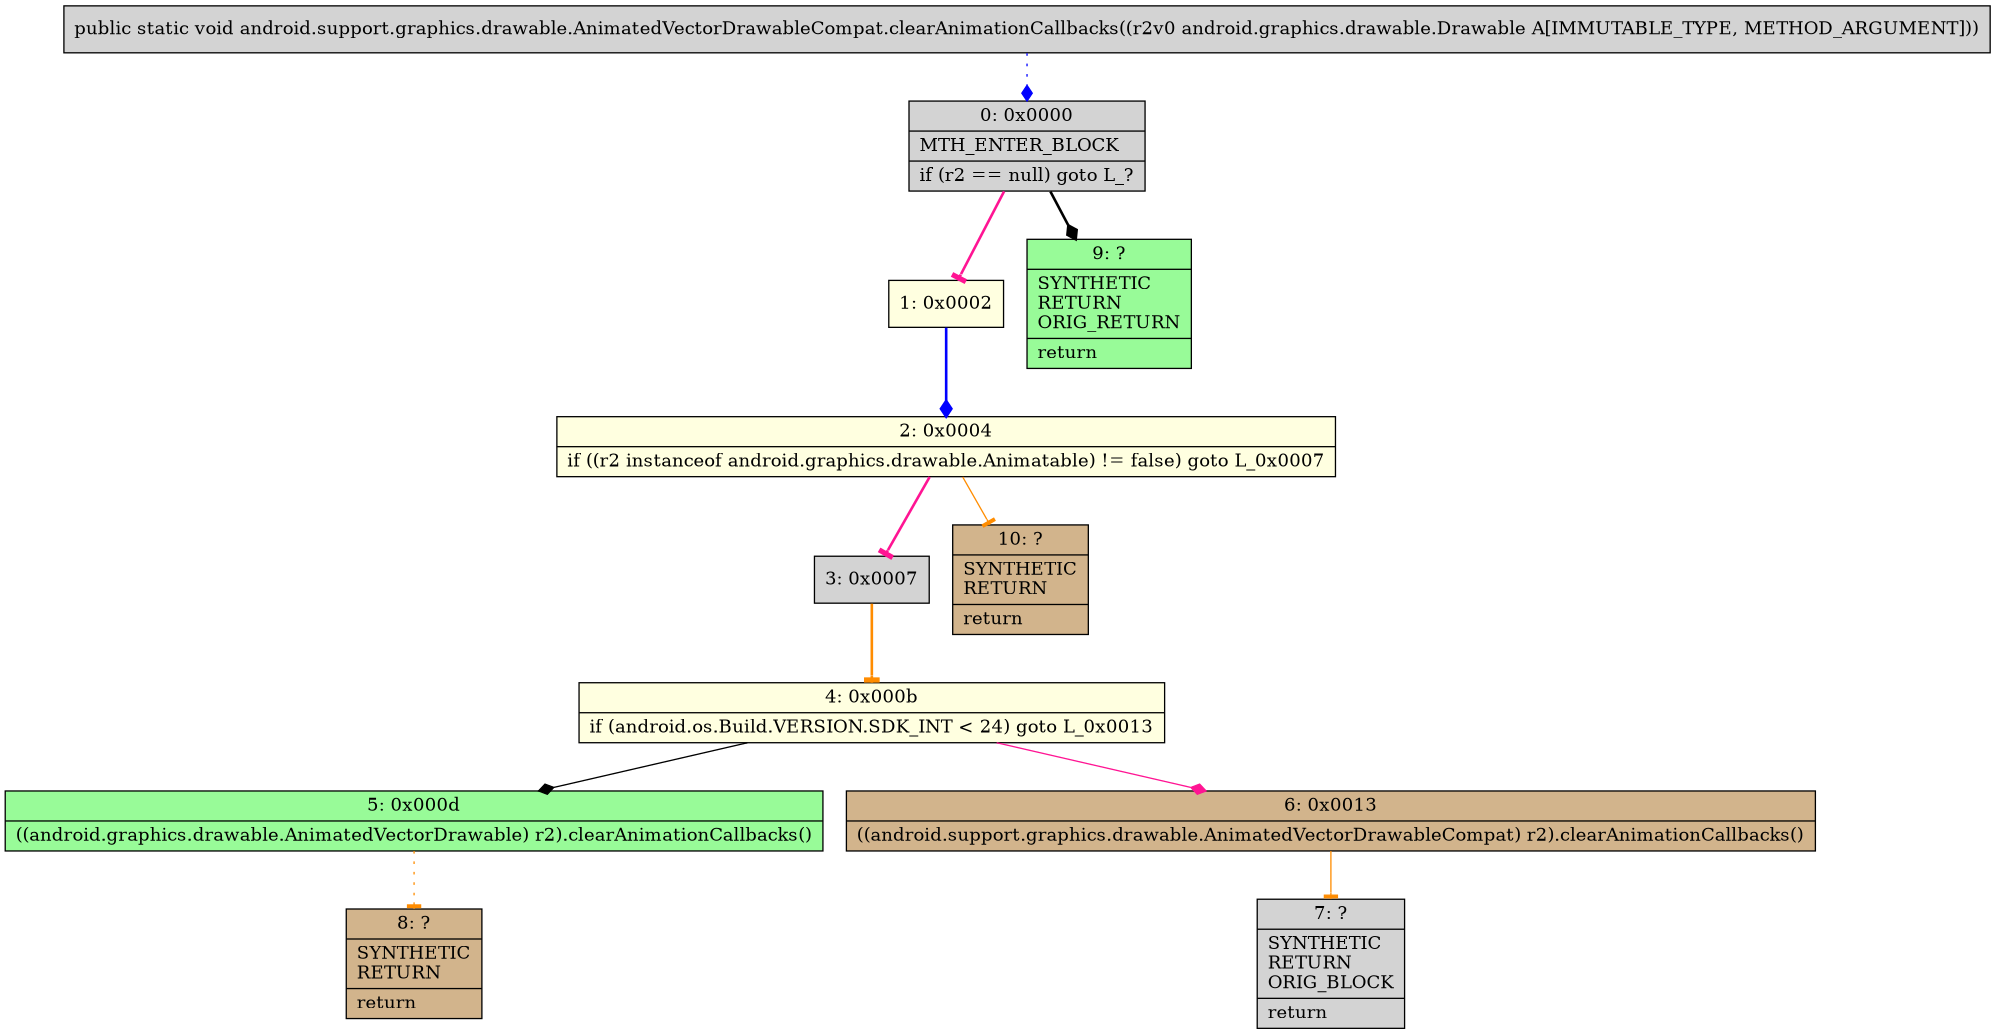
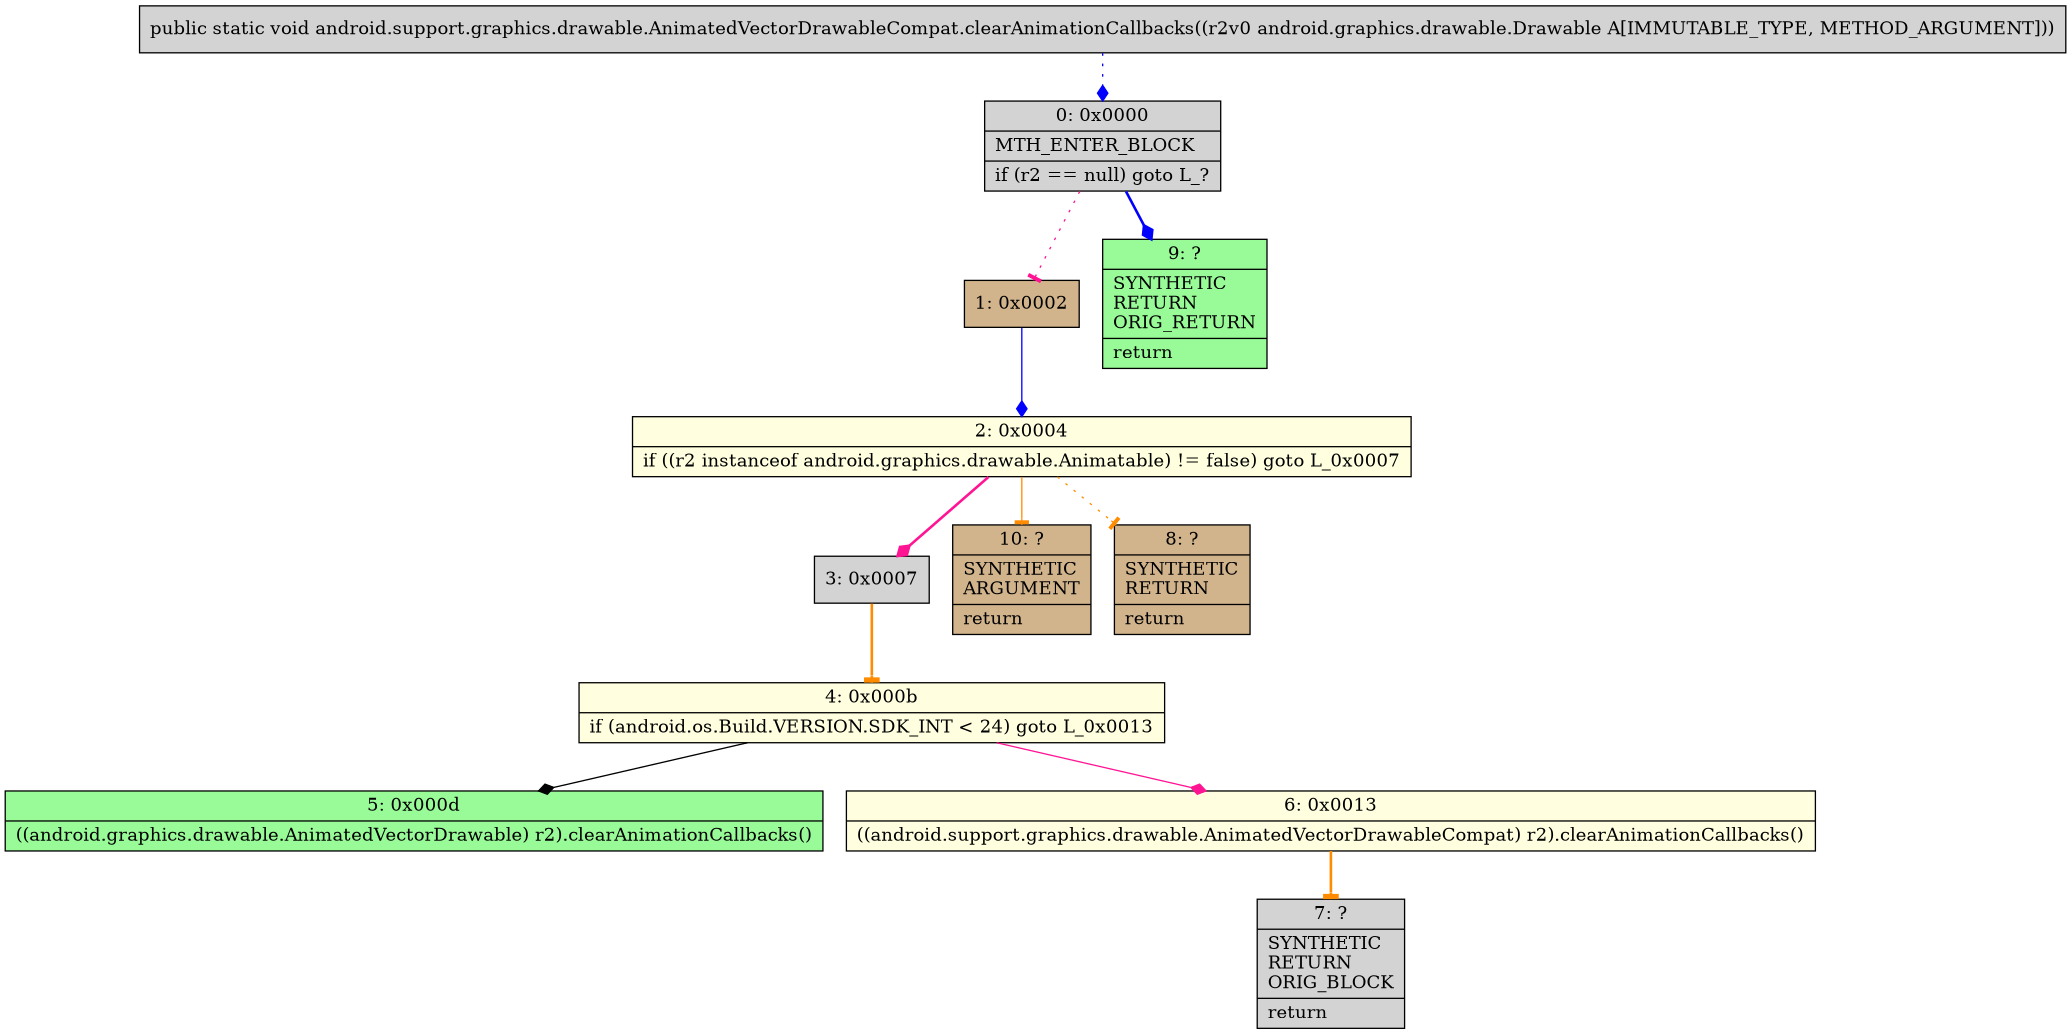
(1059, 208) -> (1135, 208)
(983, 233) -> (1058, 233)
(946, 304) -> (1022, 304)
(946, 364) -> (1022, 364)
(909, 514) -> (949, 511)
(1006, 589) -> (1022, 589)
(1331, 821) -> (1331, 821)
(1331, 872) -> (1331, 872)
(414, 876) -> (1084, 499)
